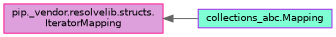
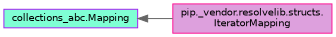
(186, 19) -> (160, 19)
